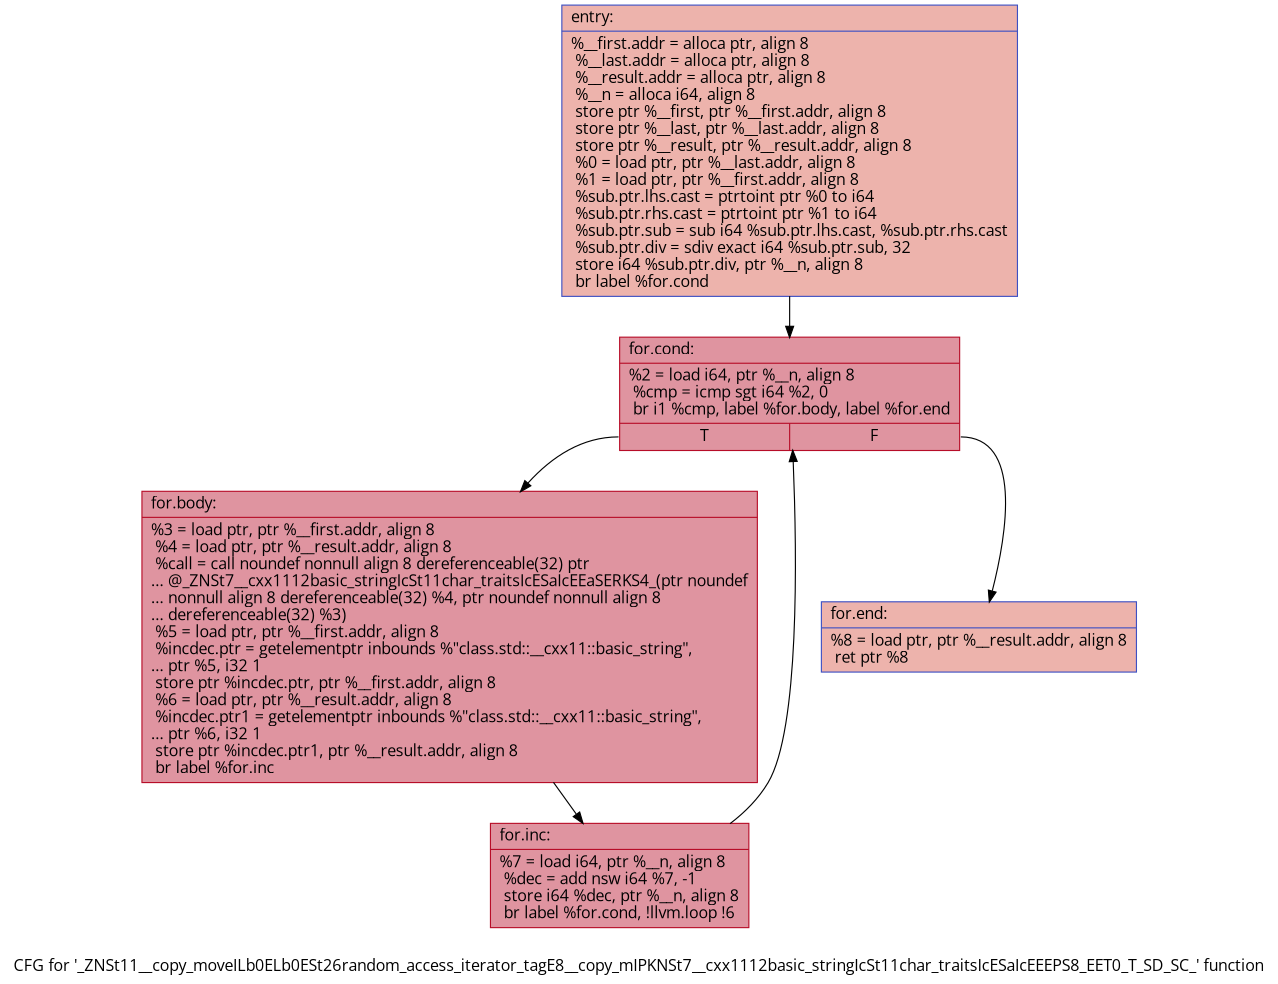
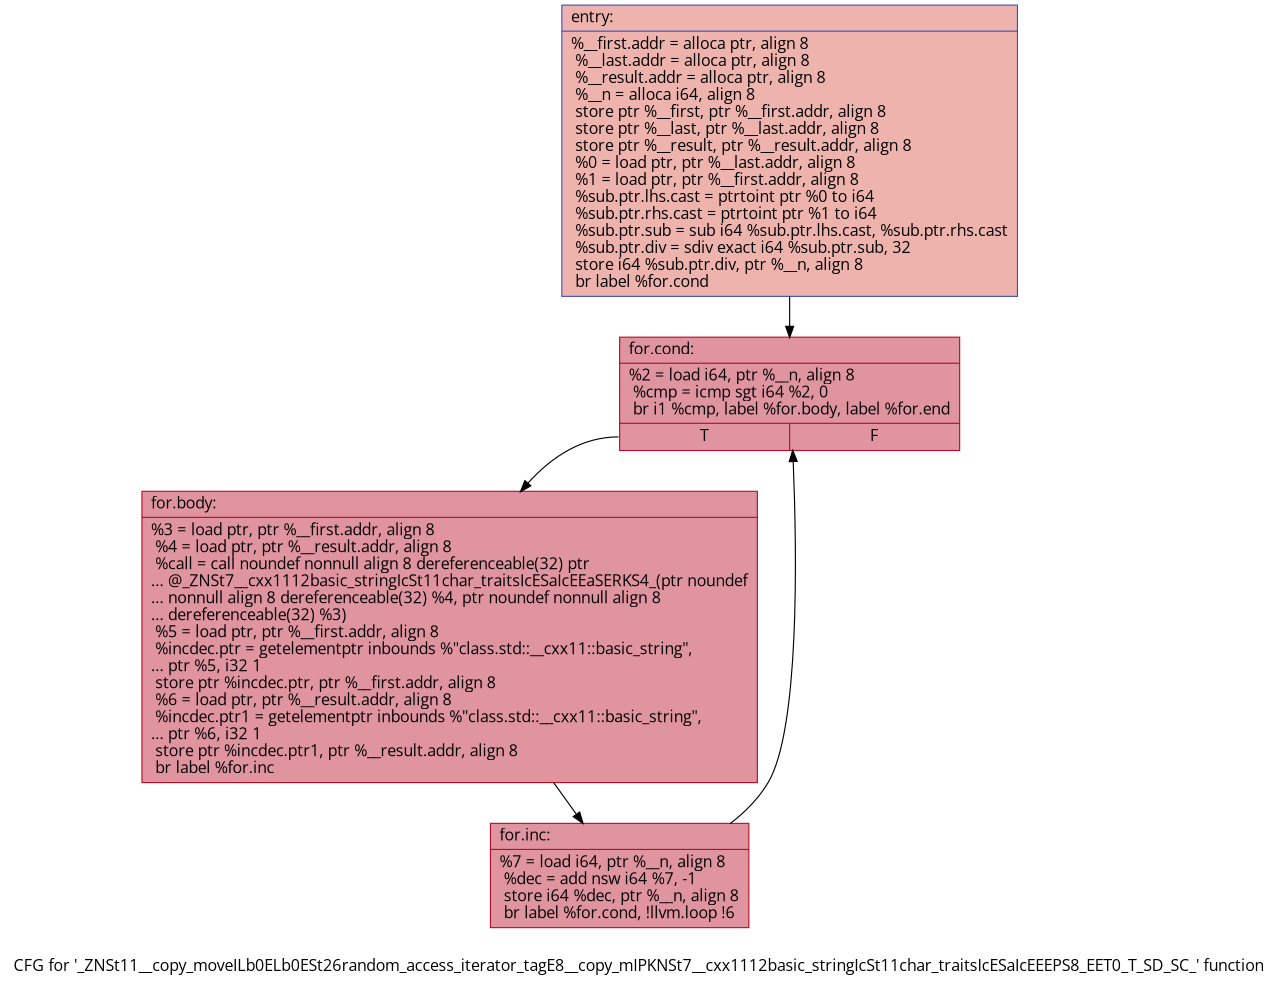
(979, 637) -> none
